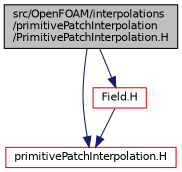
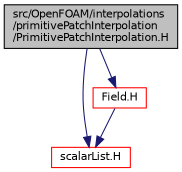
(91, 157) -> (91, 157)
